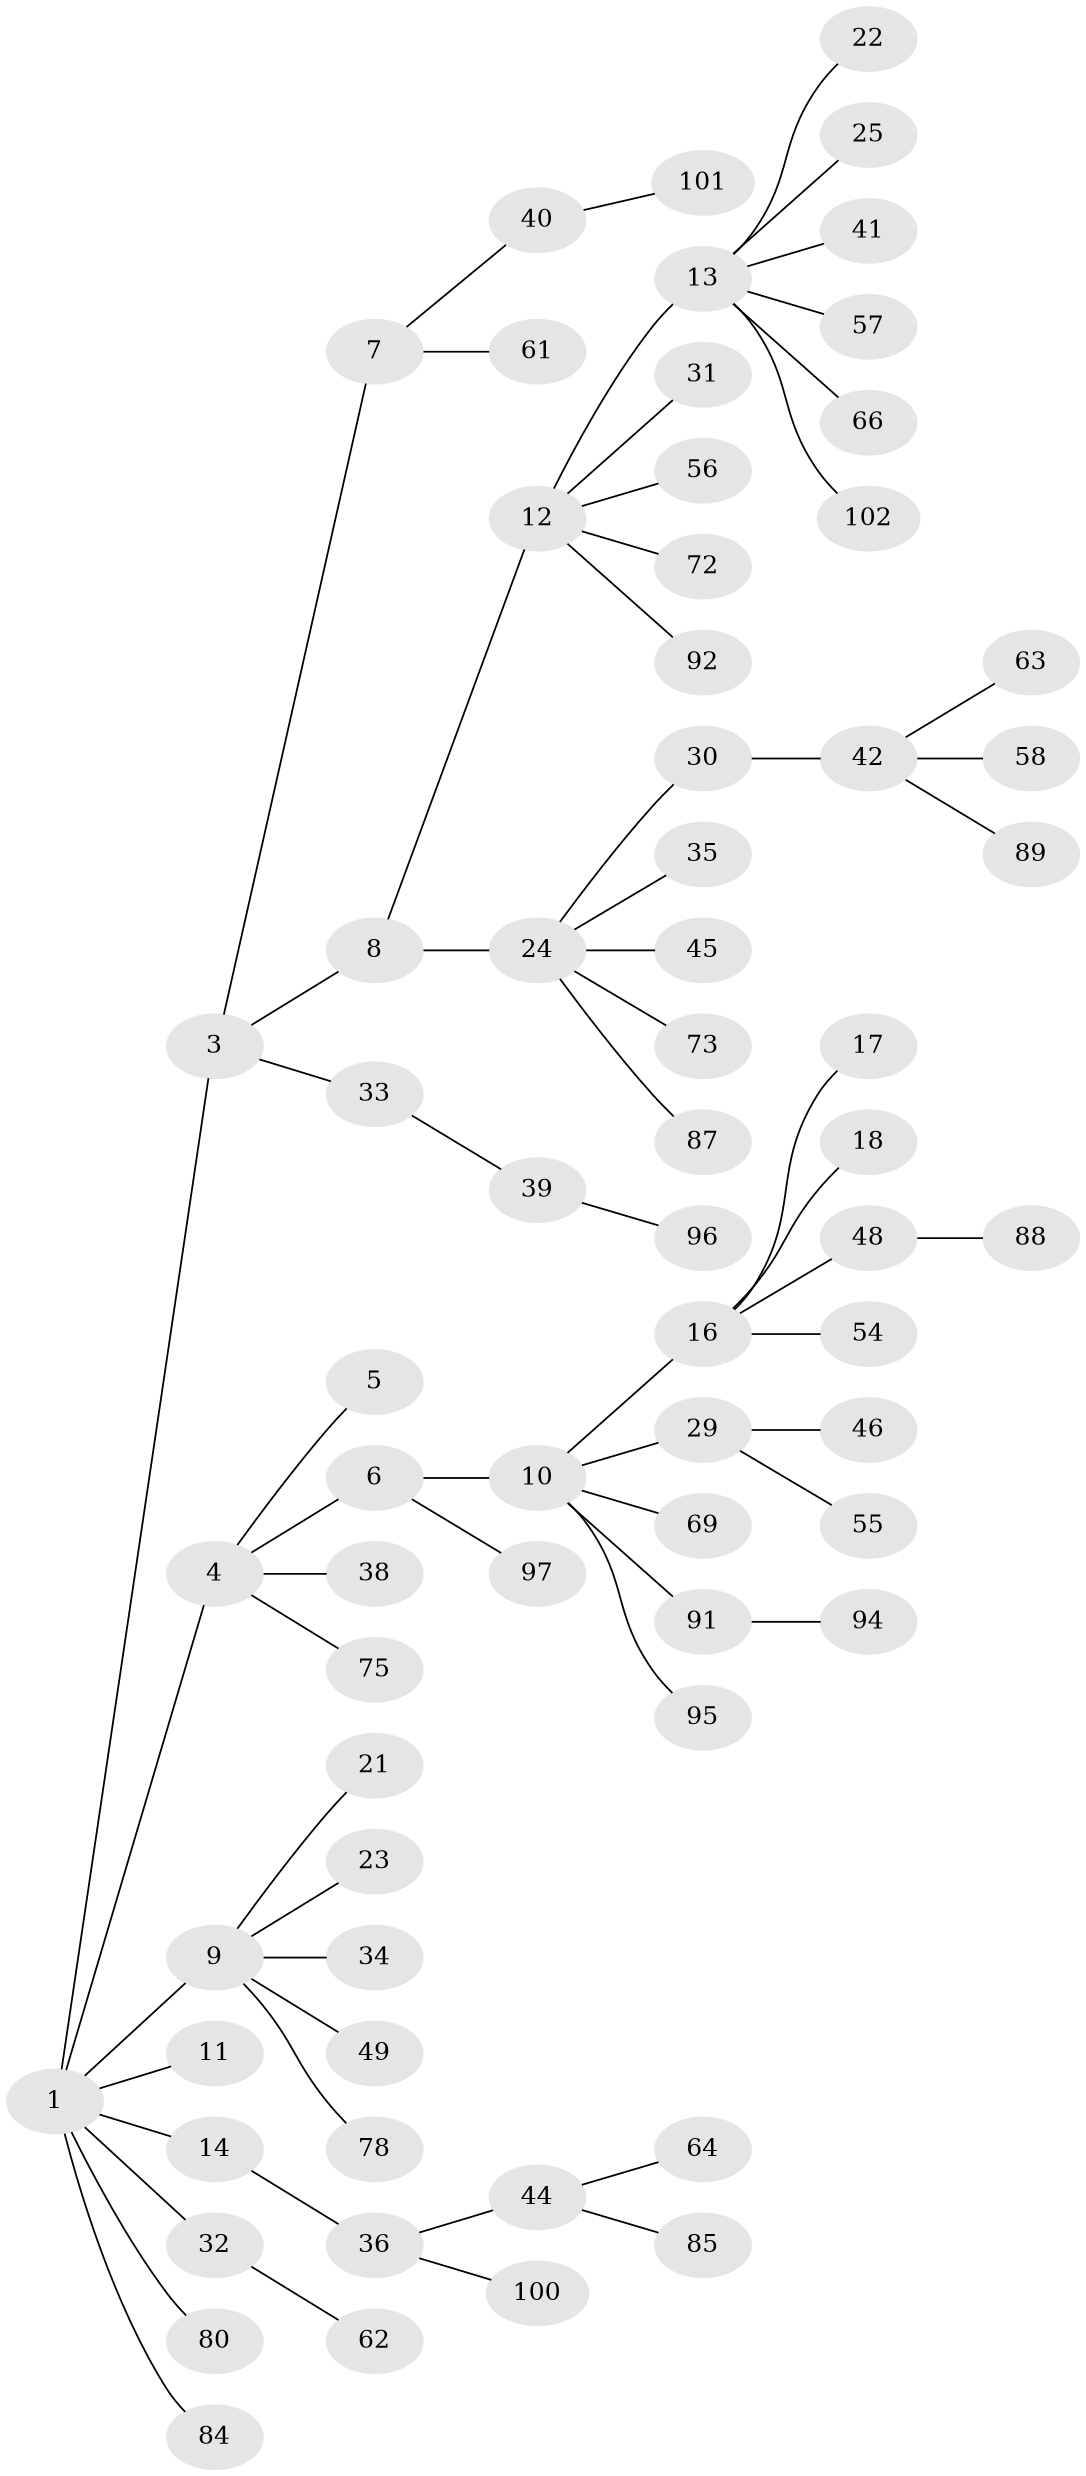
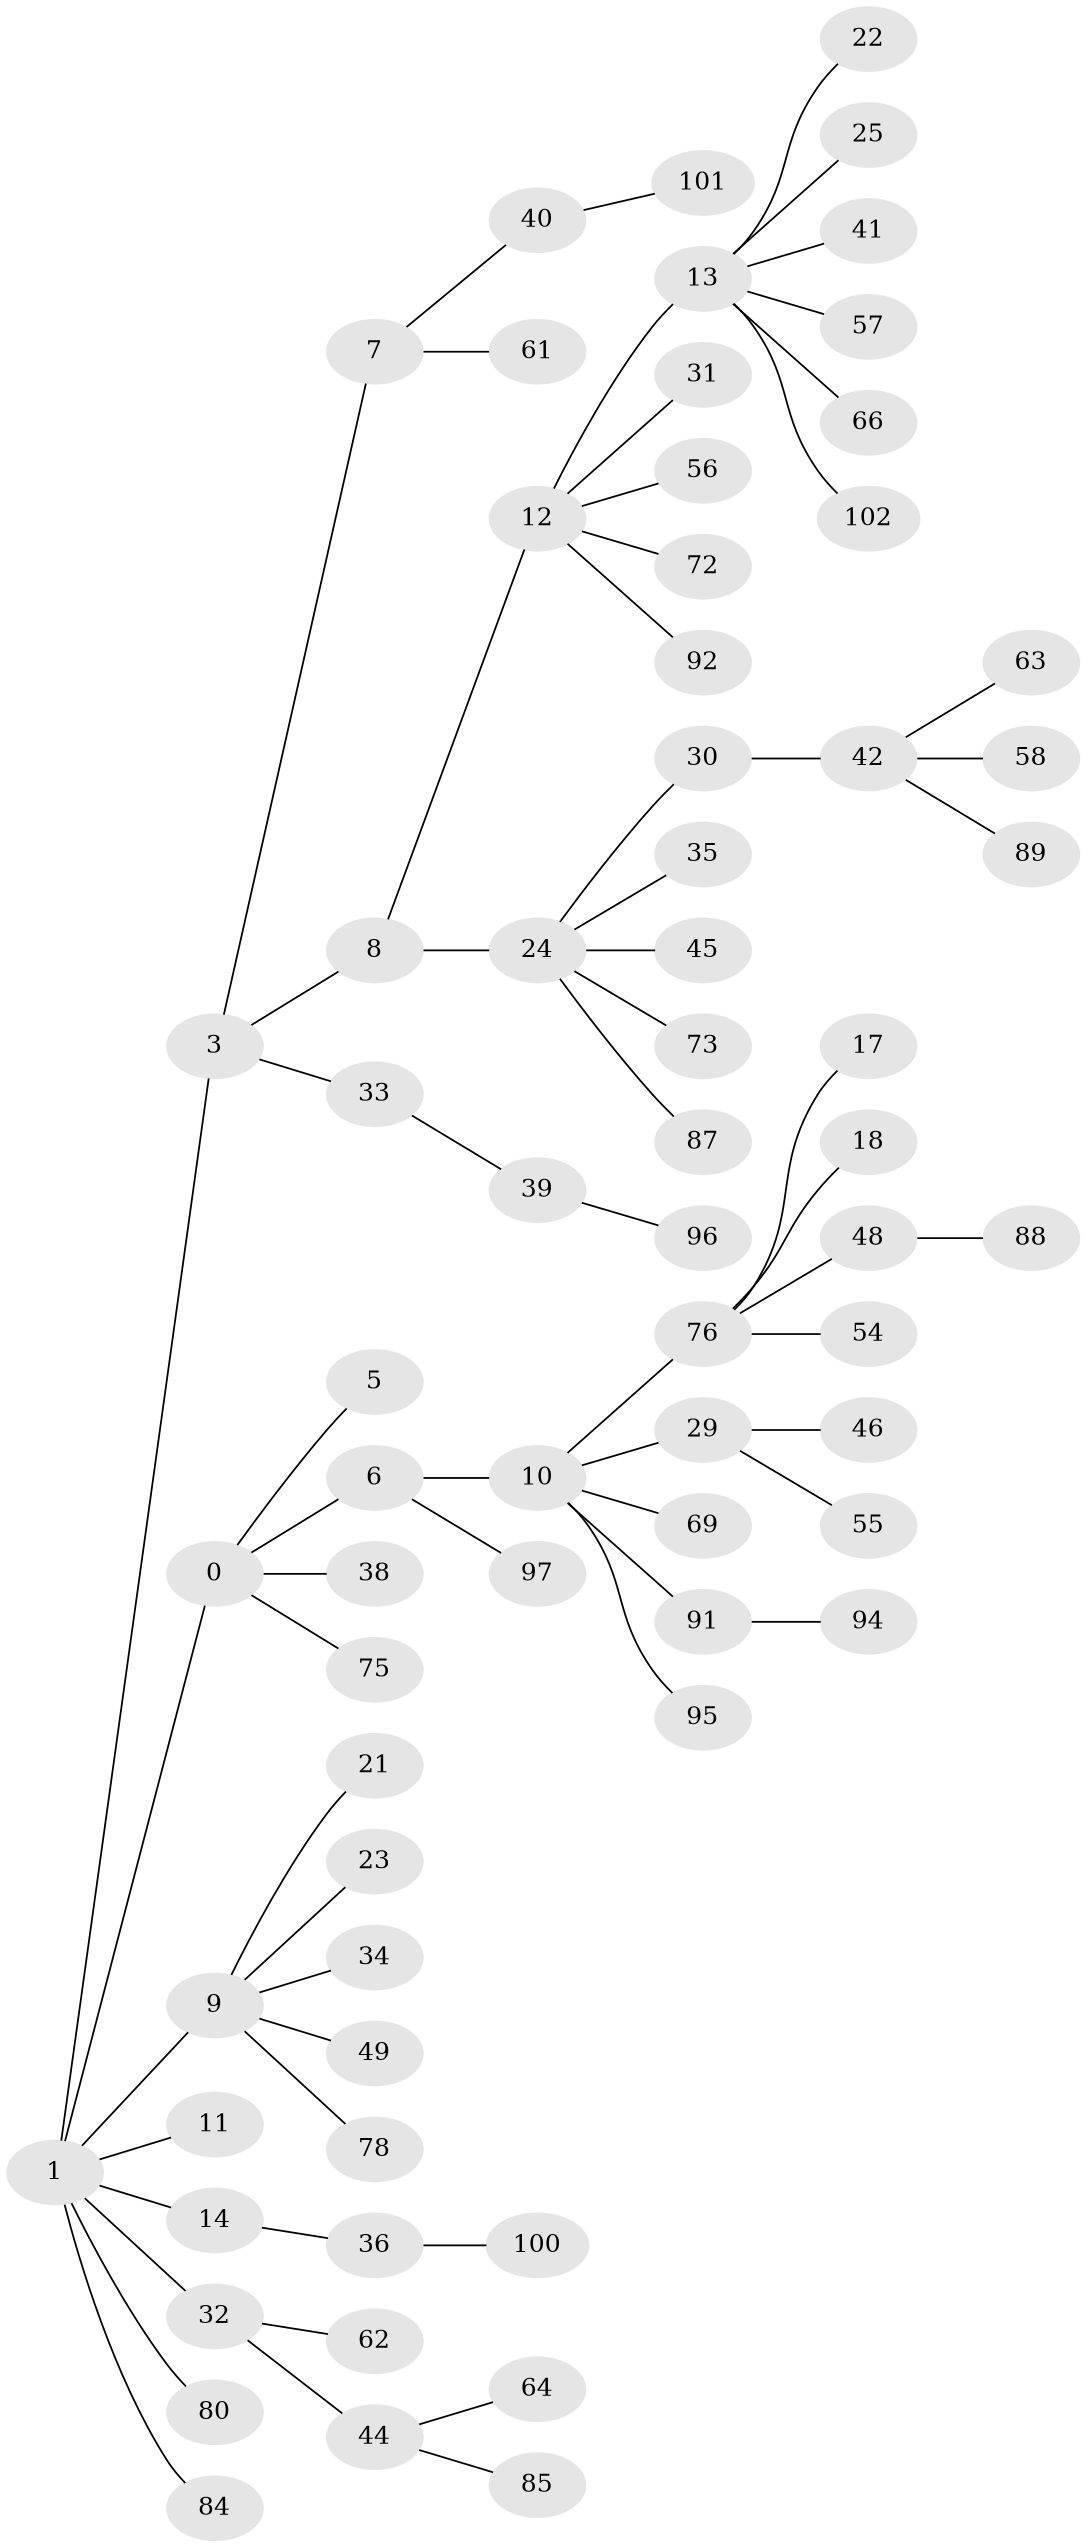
(703, 1334) -> (703, 1334)
(215, 1574) -> (215, 1574)
(456, 2221) -> (295, 2377)
